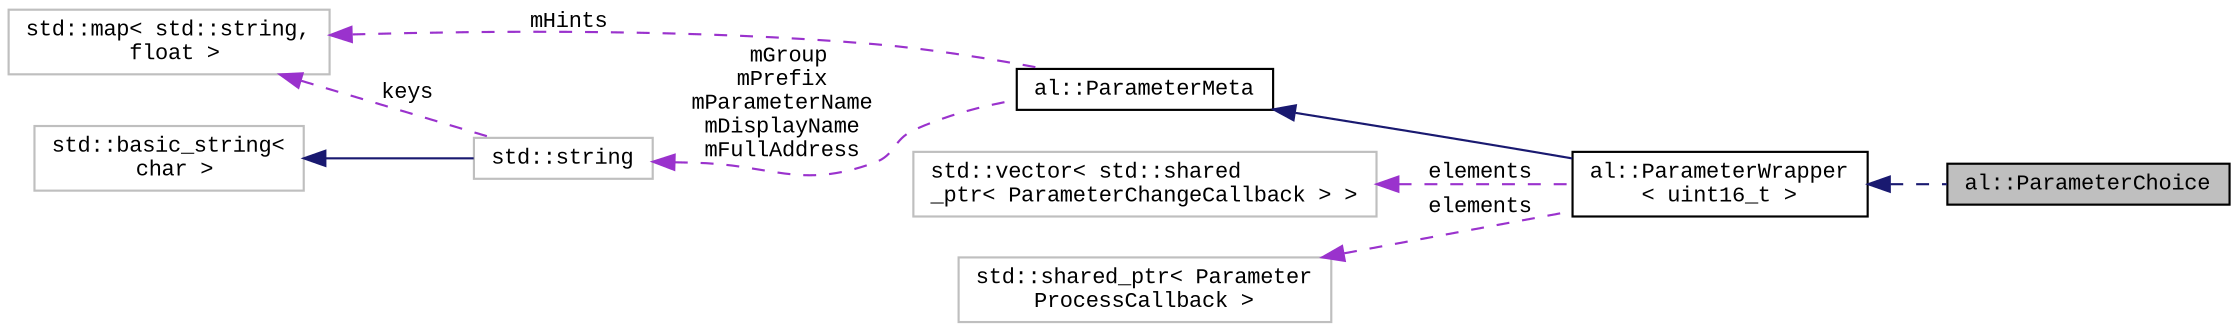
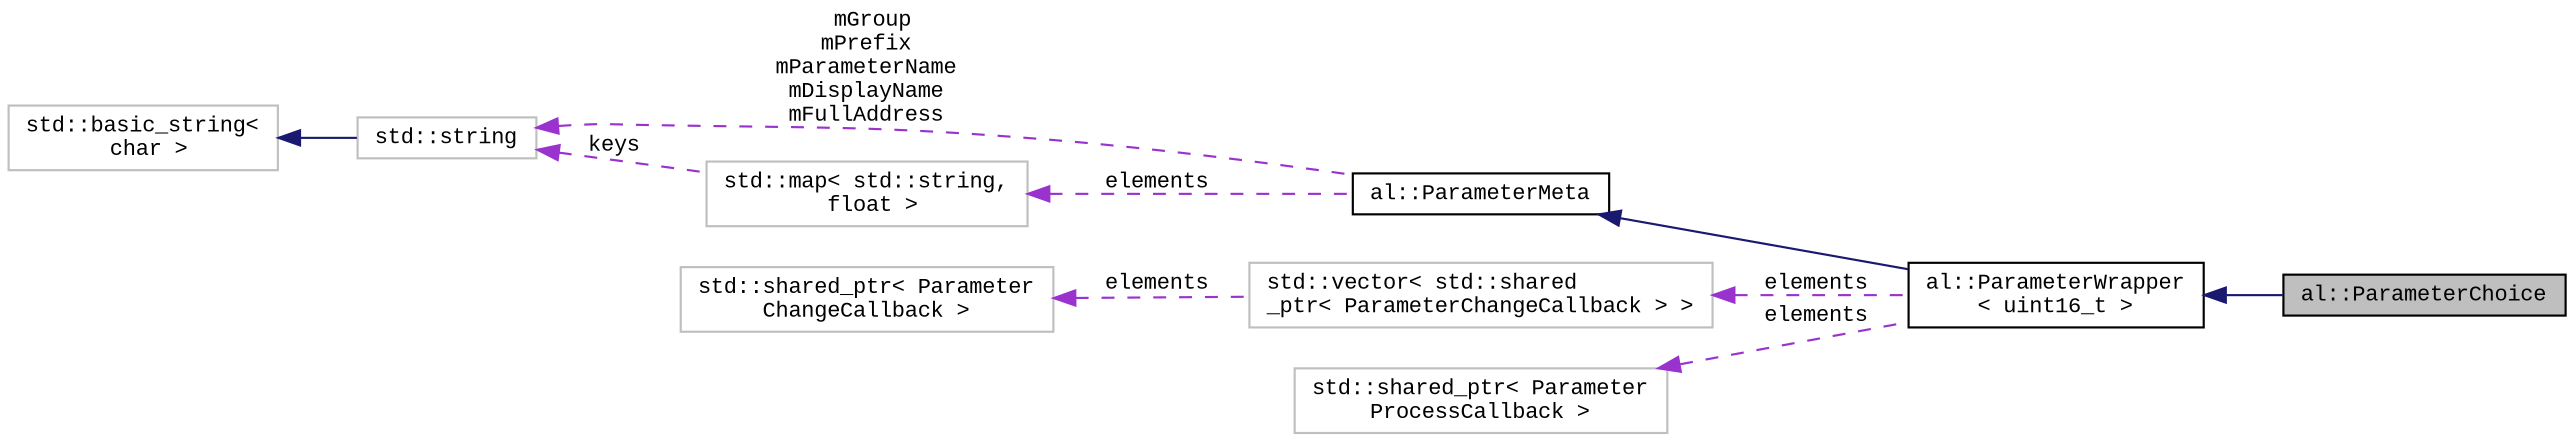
(563, 22) -> (1151, 182)
(397, 109) -> (633, 163)
(1919, 184) -> (2255, 295)
none -> (867, 299)
